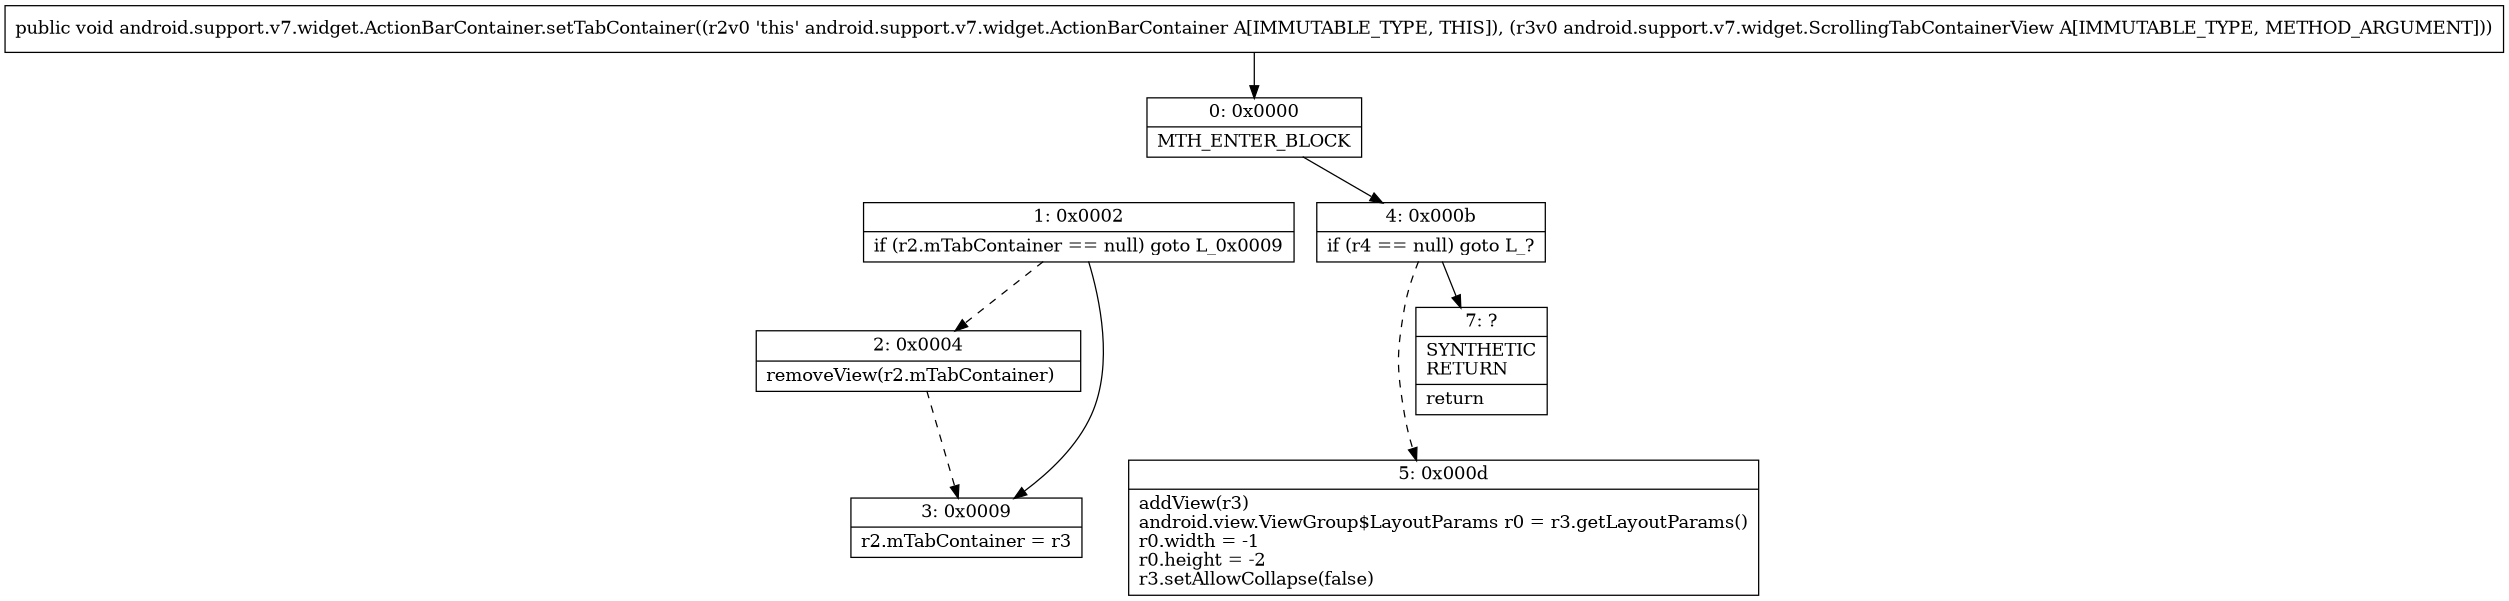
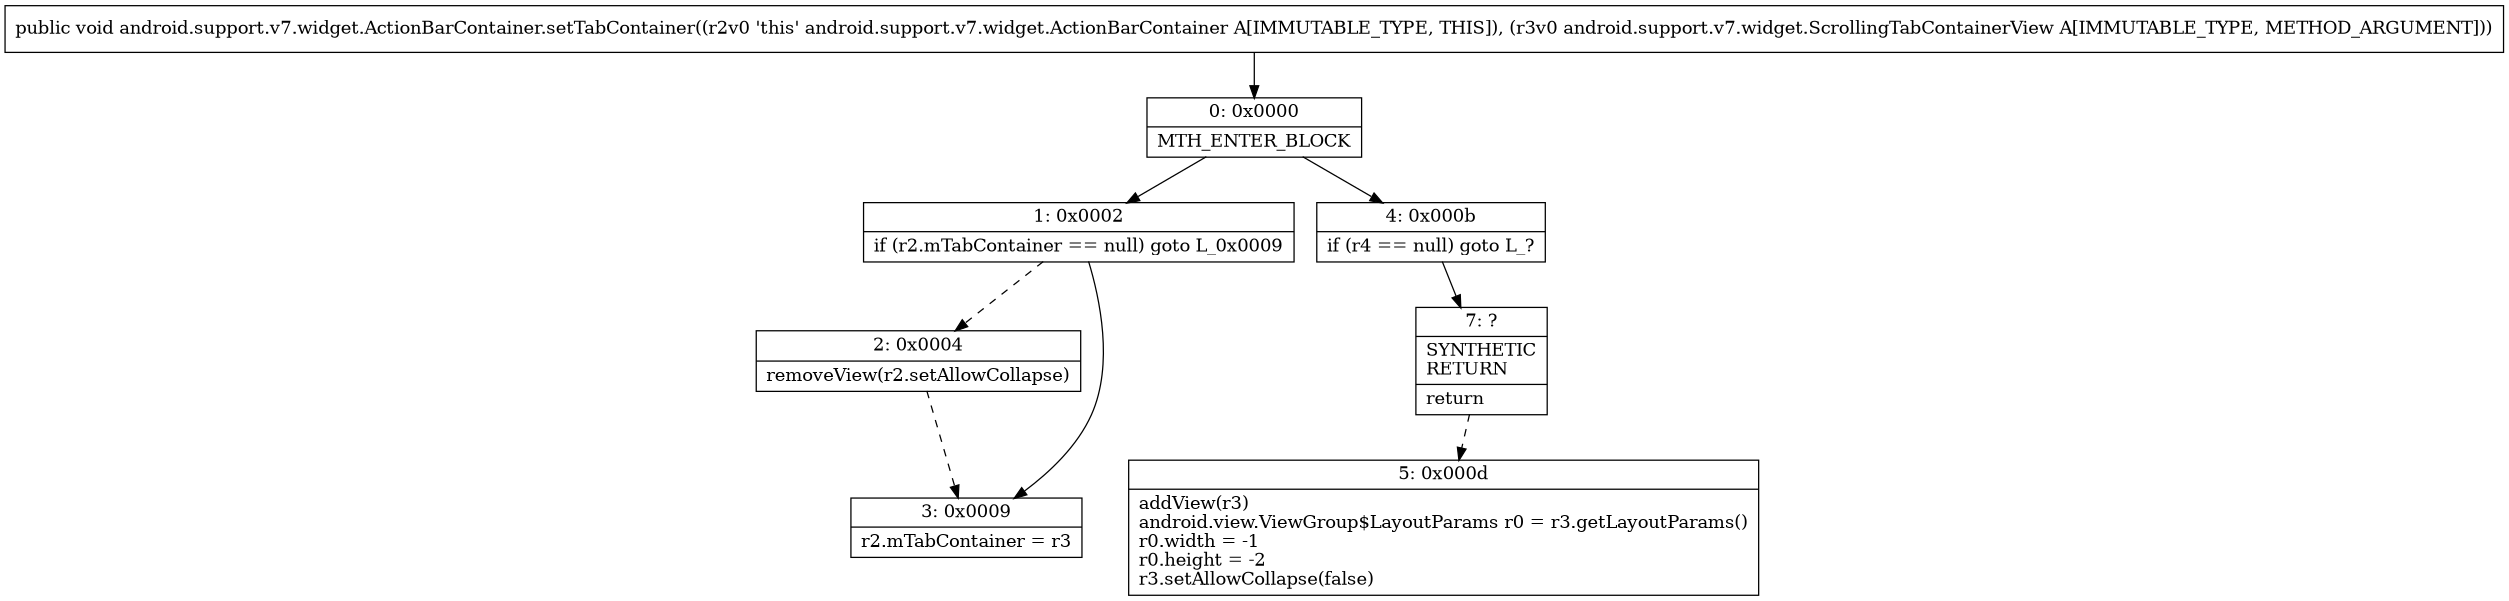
none -> (1172, 177)
(1399, 354) -> (1466, 431)
(911, 376) -> (918, 376)
